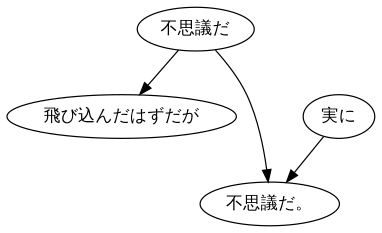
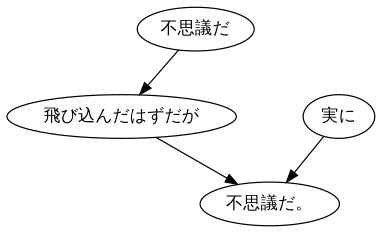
(251, 105) -> (192, 158)
